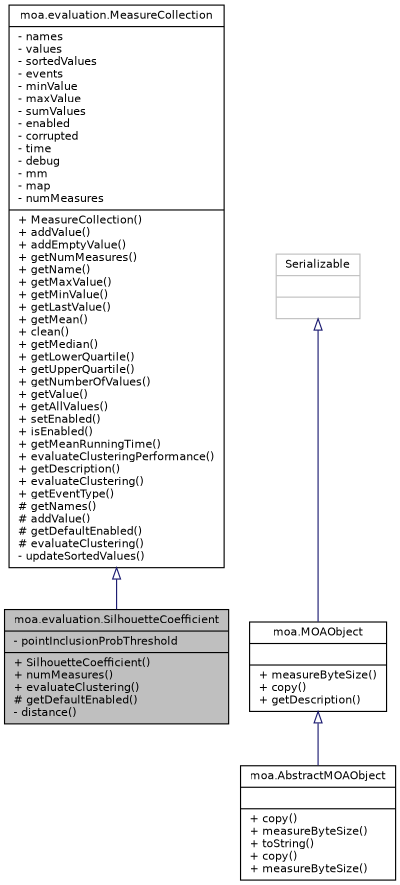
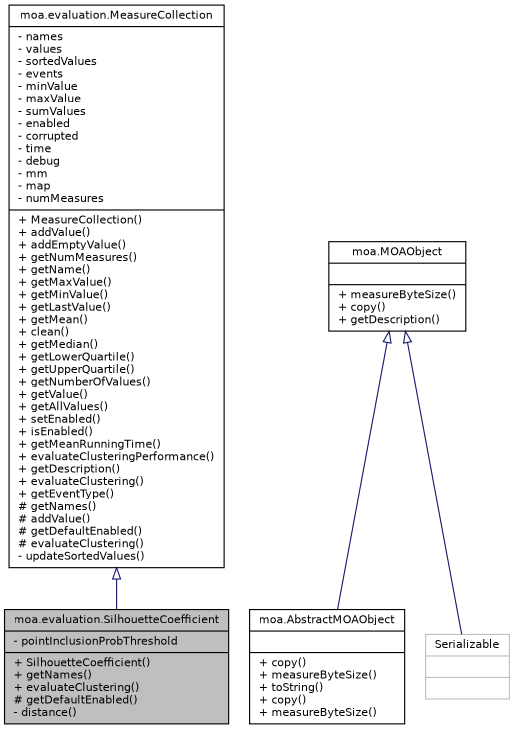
(318, 476) -> (435, 488)
(63, 675) -> (53, 675)
